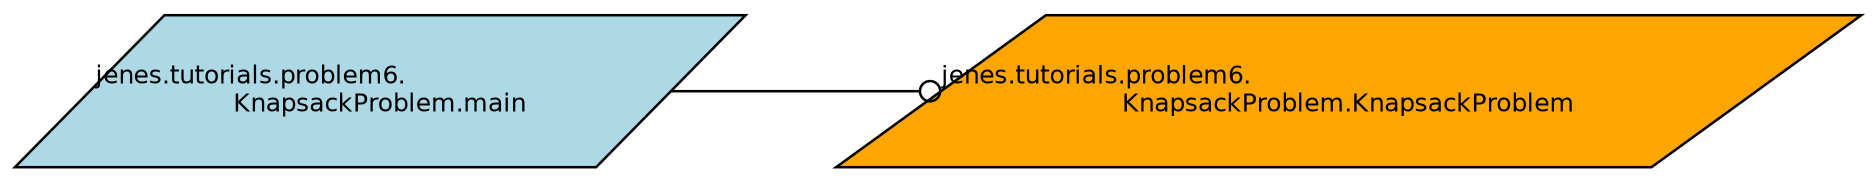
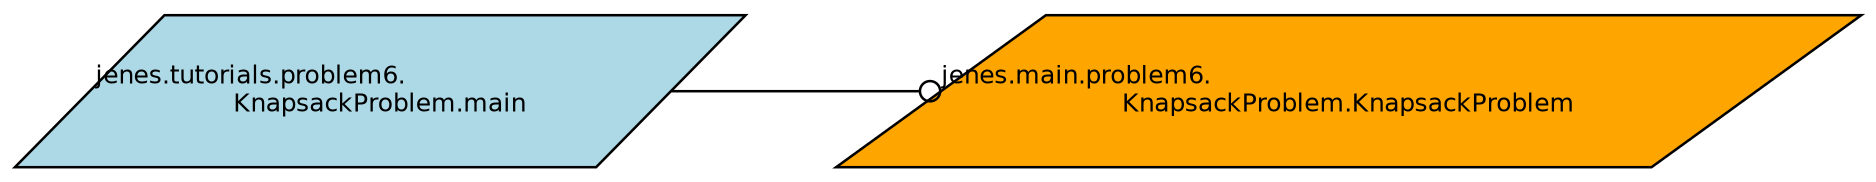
(1349, 91) -> (1349, 91)
